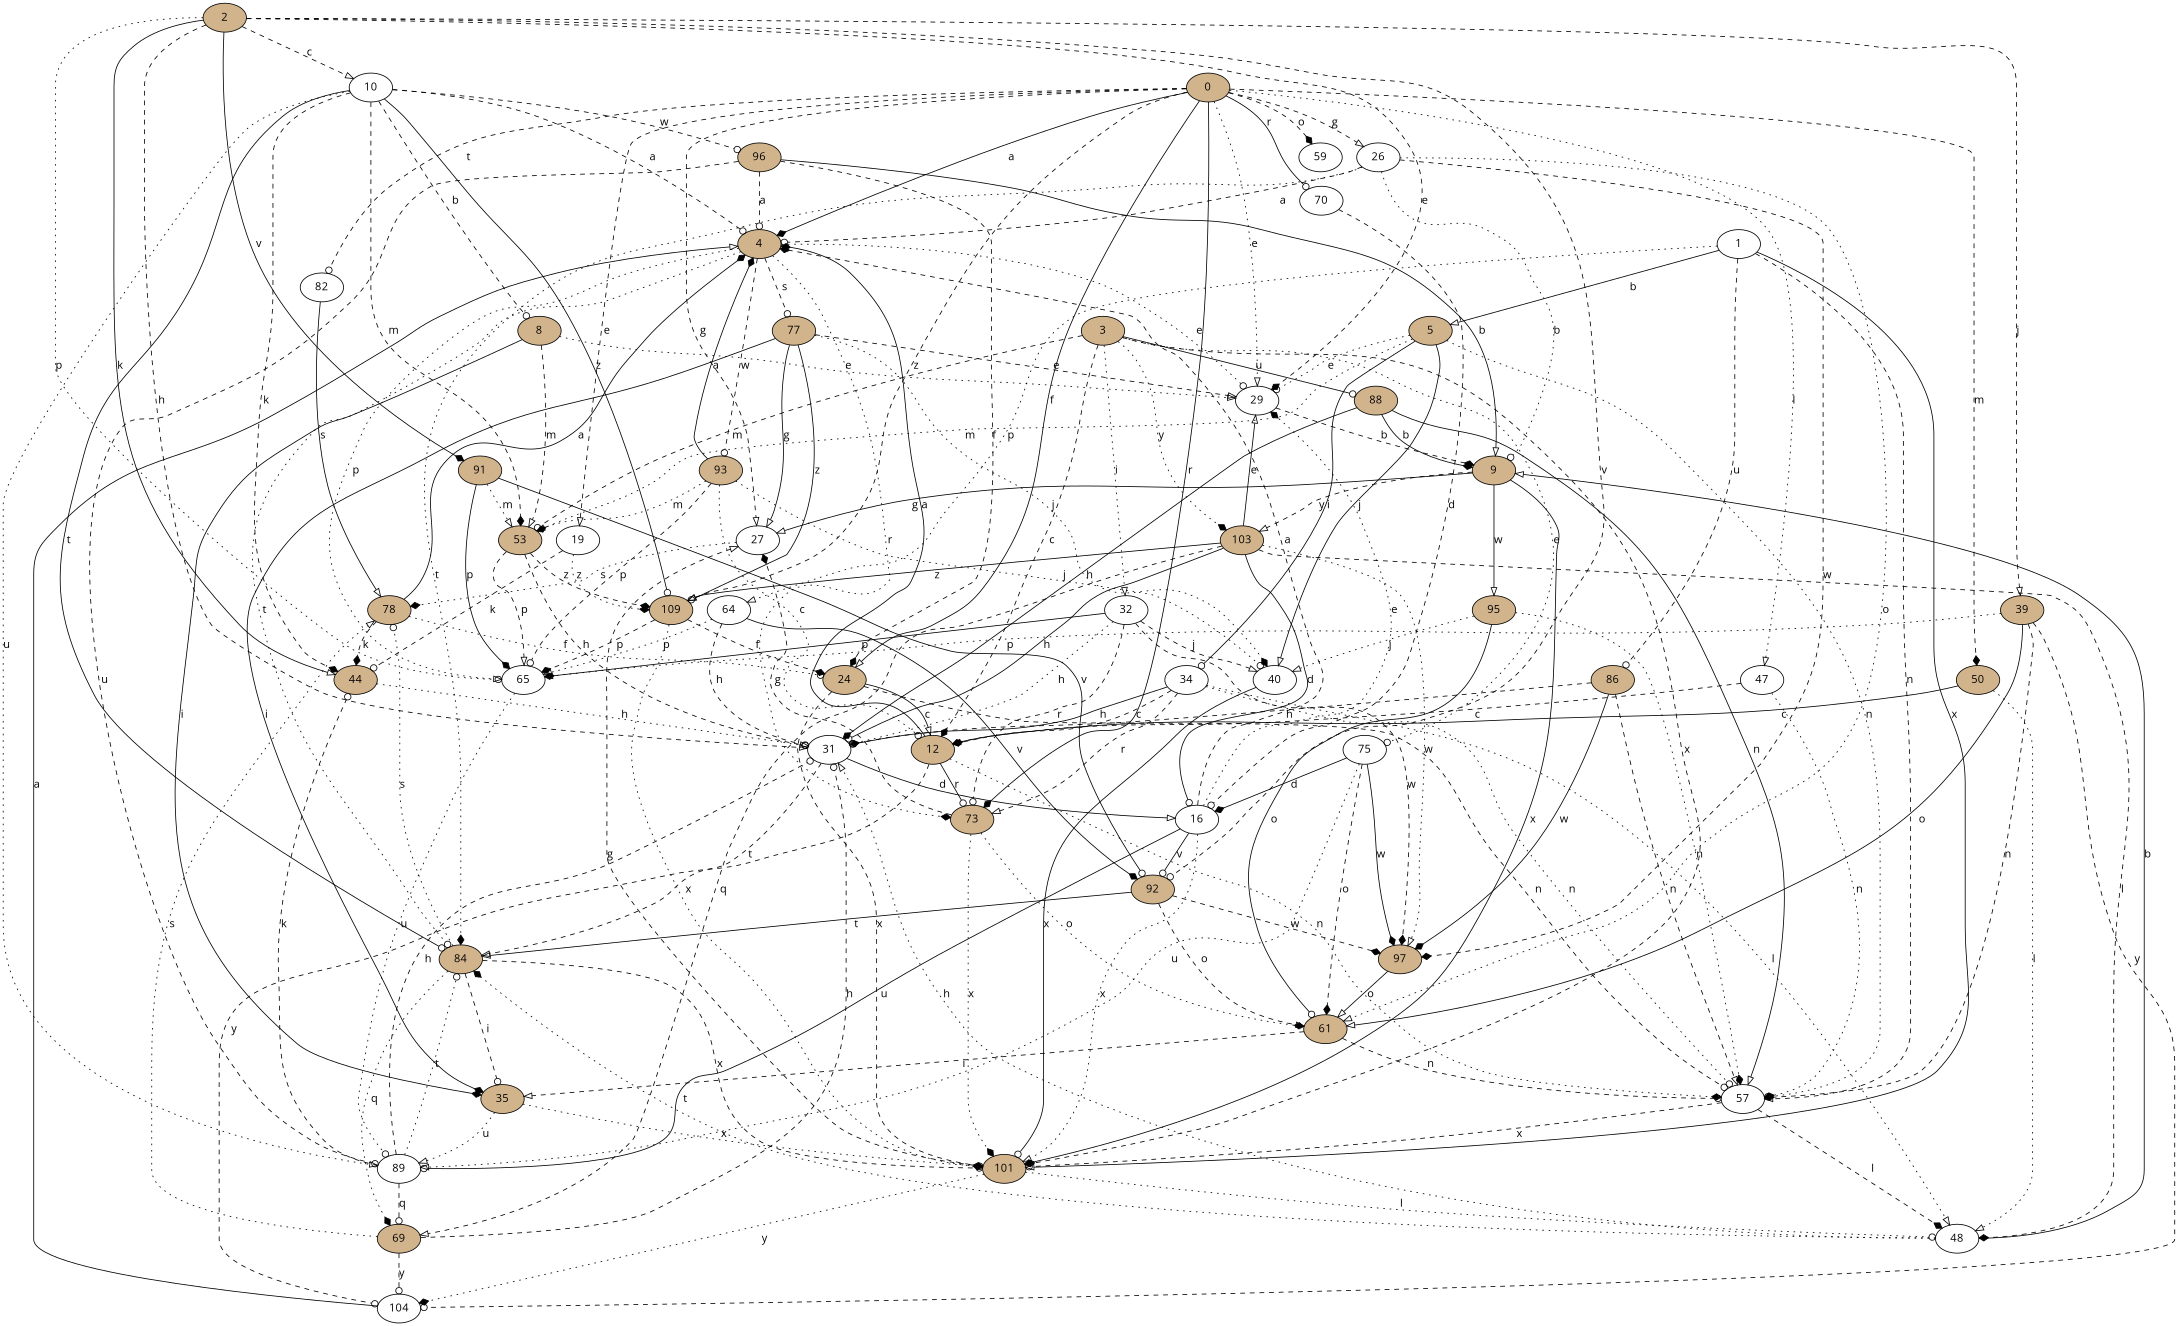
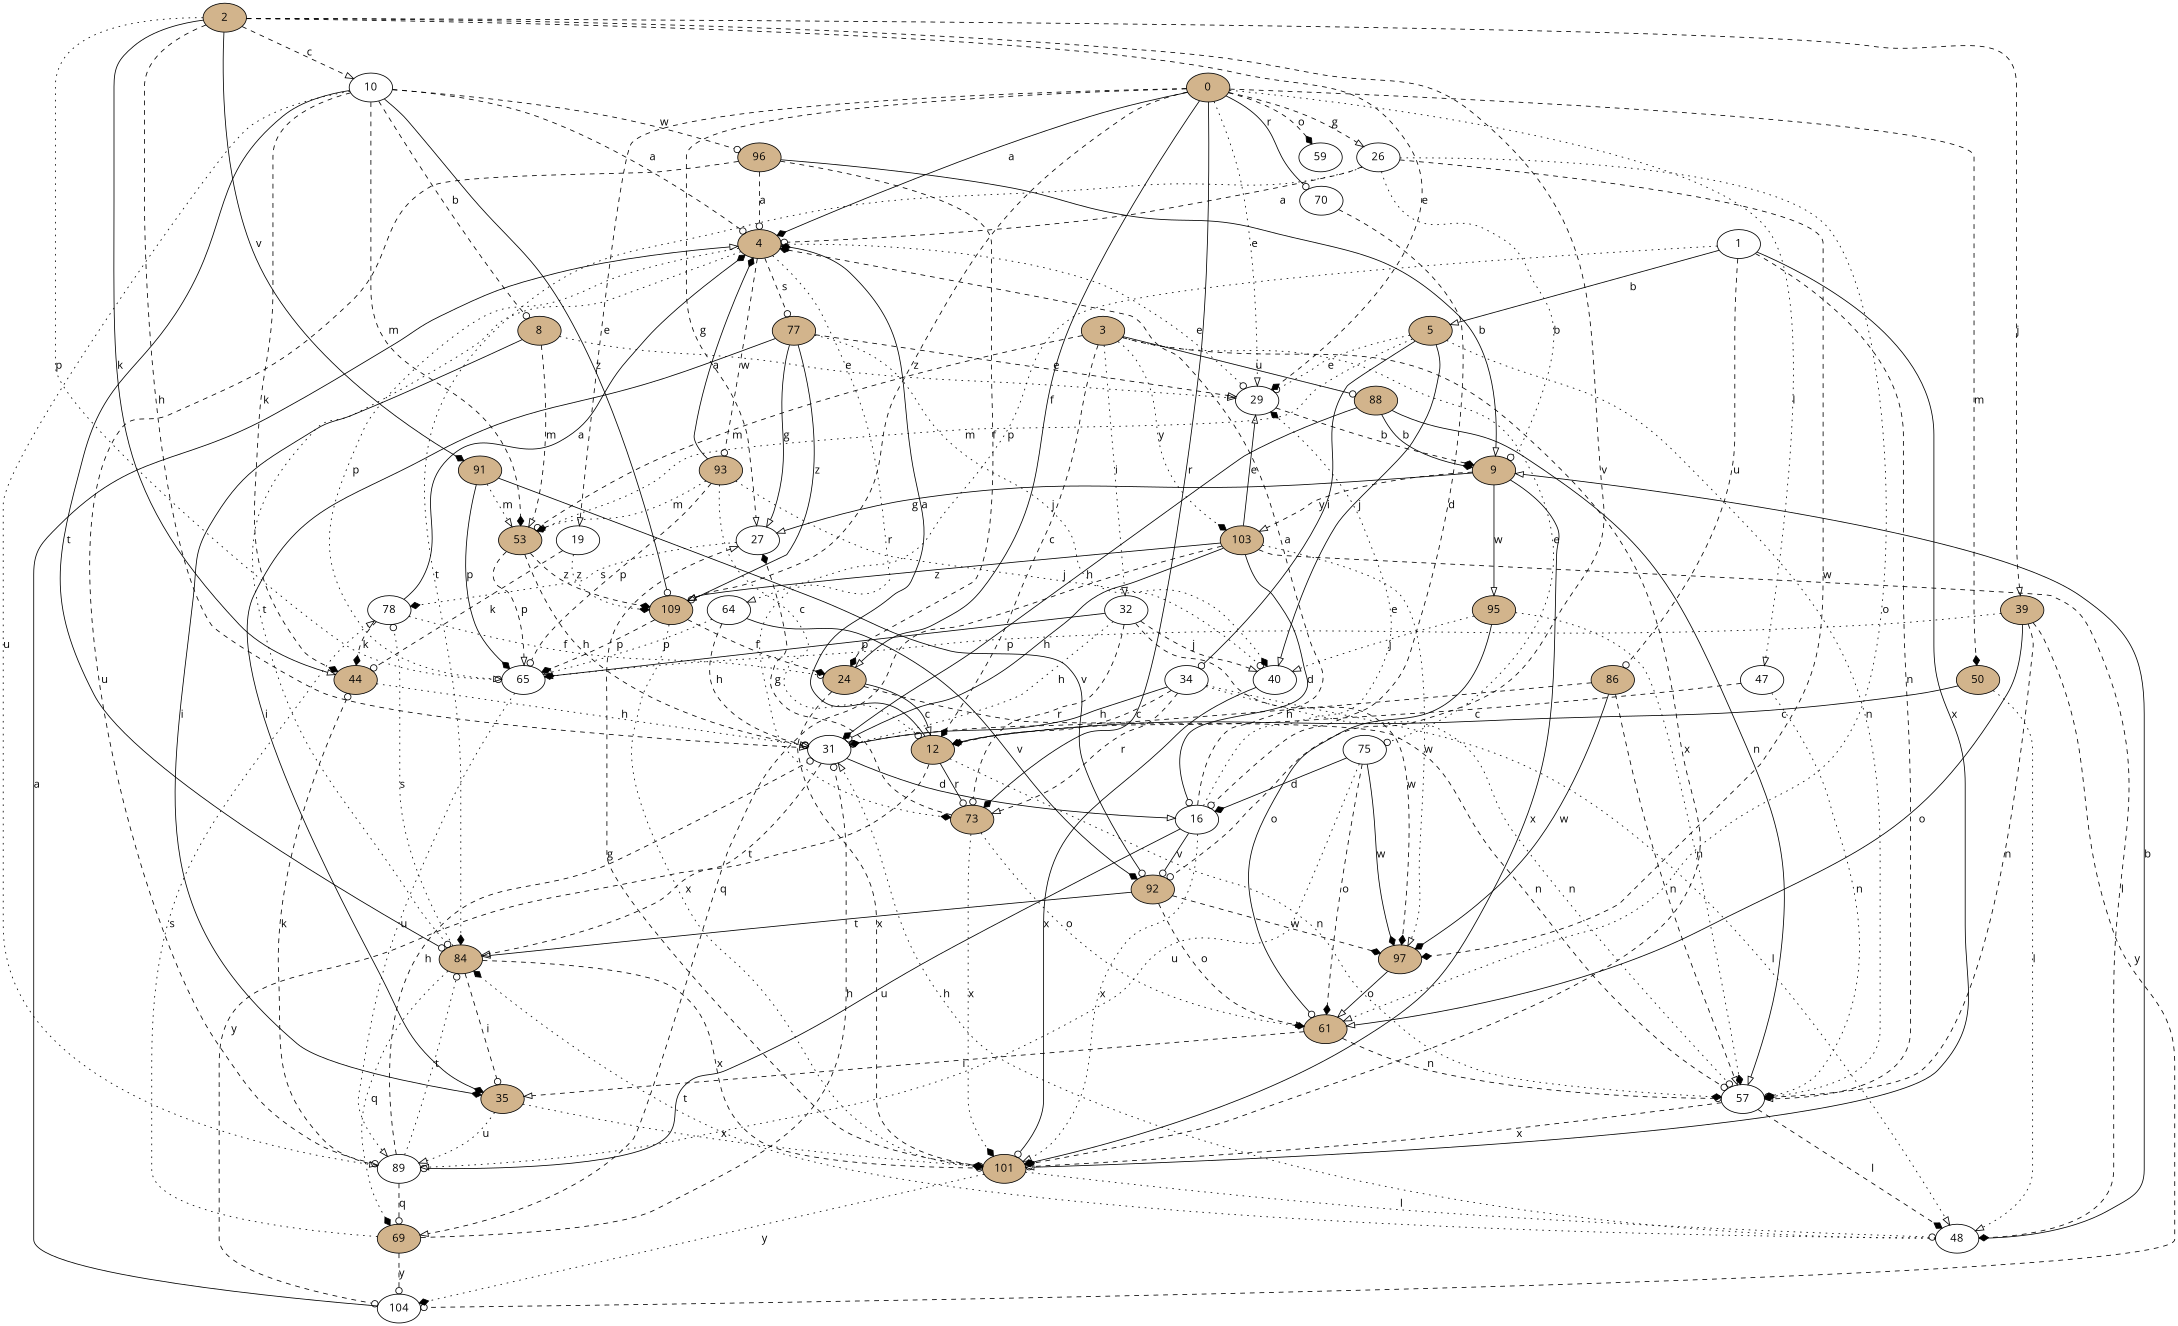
(322, 287) -> none
(389, 610) -> (389, 610)
(402, 914) -> (402, 914)
